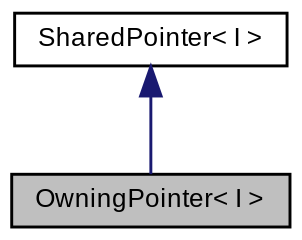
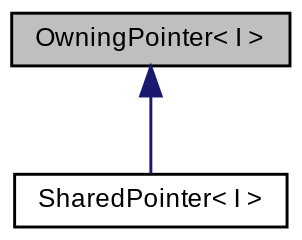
(151, 135) -> (151, 135)
